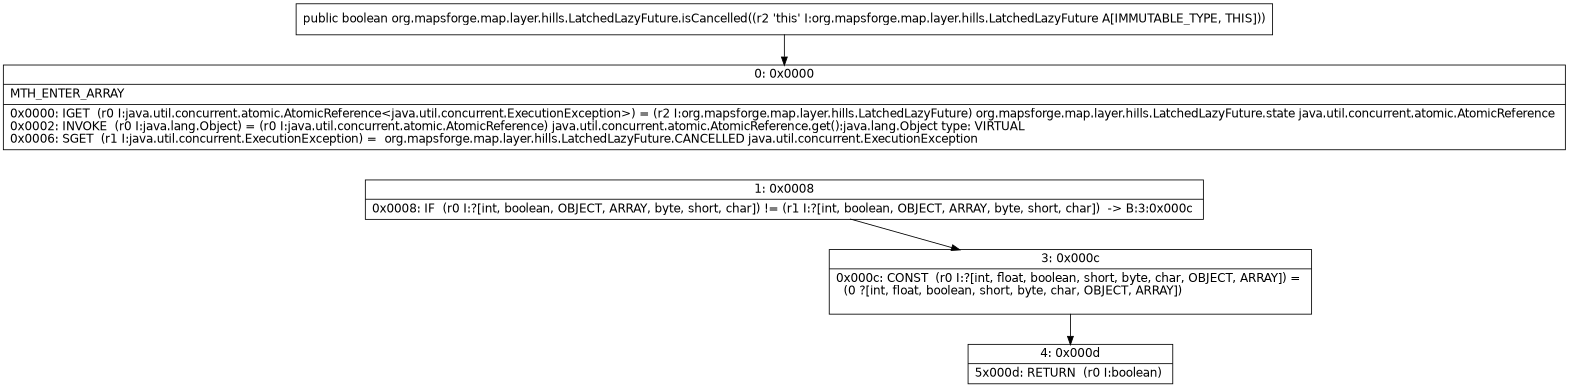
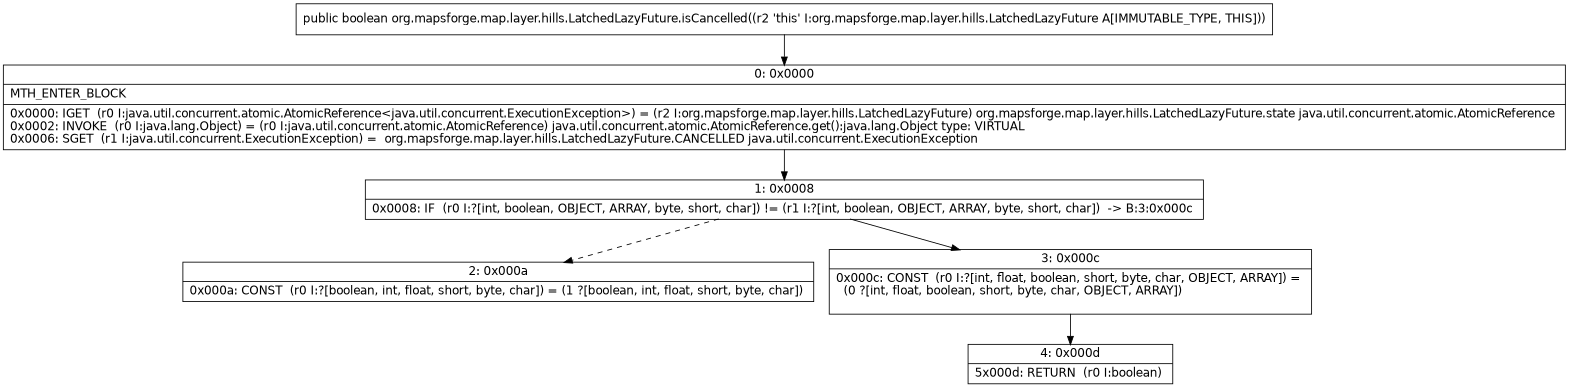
(67, 94) -> (68, 94)
none -> (784, 161)
none -> (498, 282)
